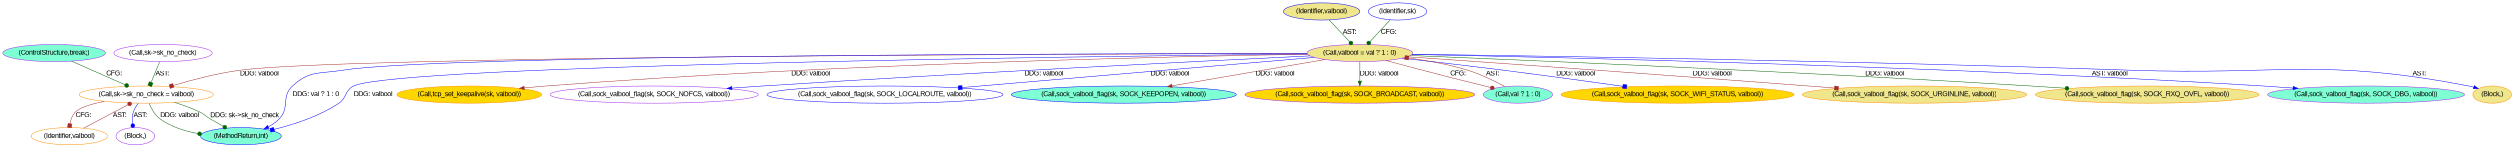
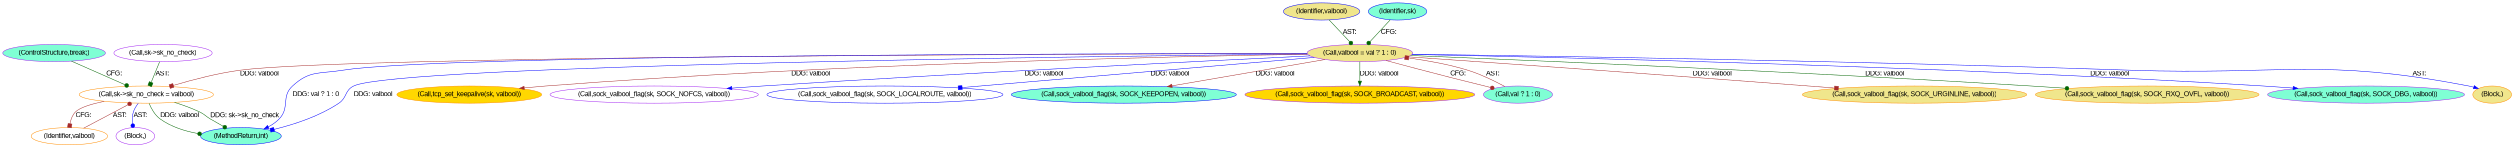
(1398, 11) -> (1398, 11)
(2110, 74) -> (2110, 74)
(1678, 95) -> none
